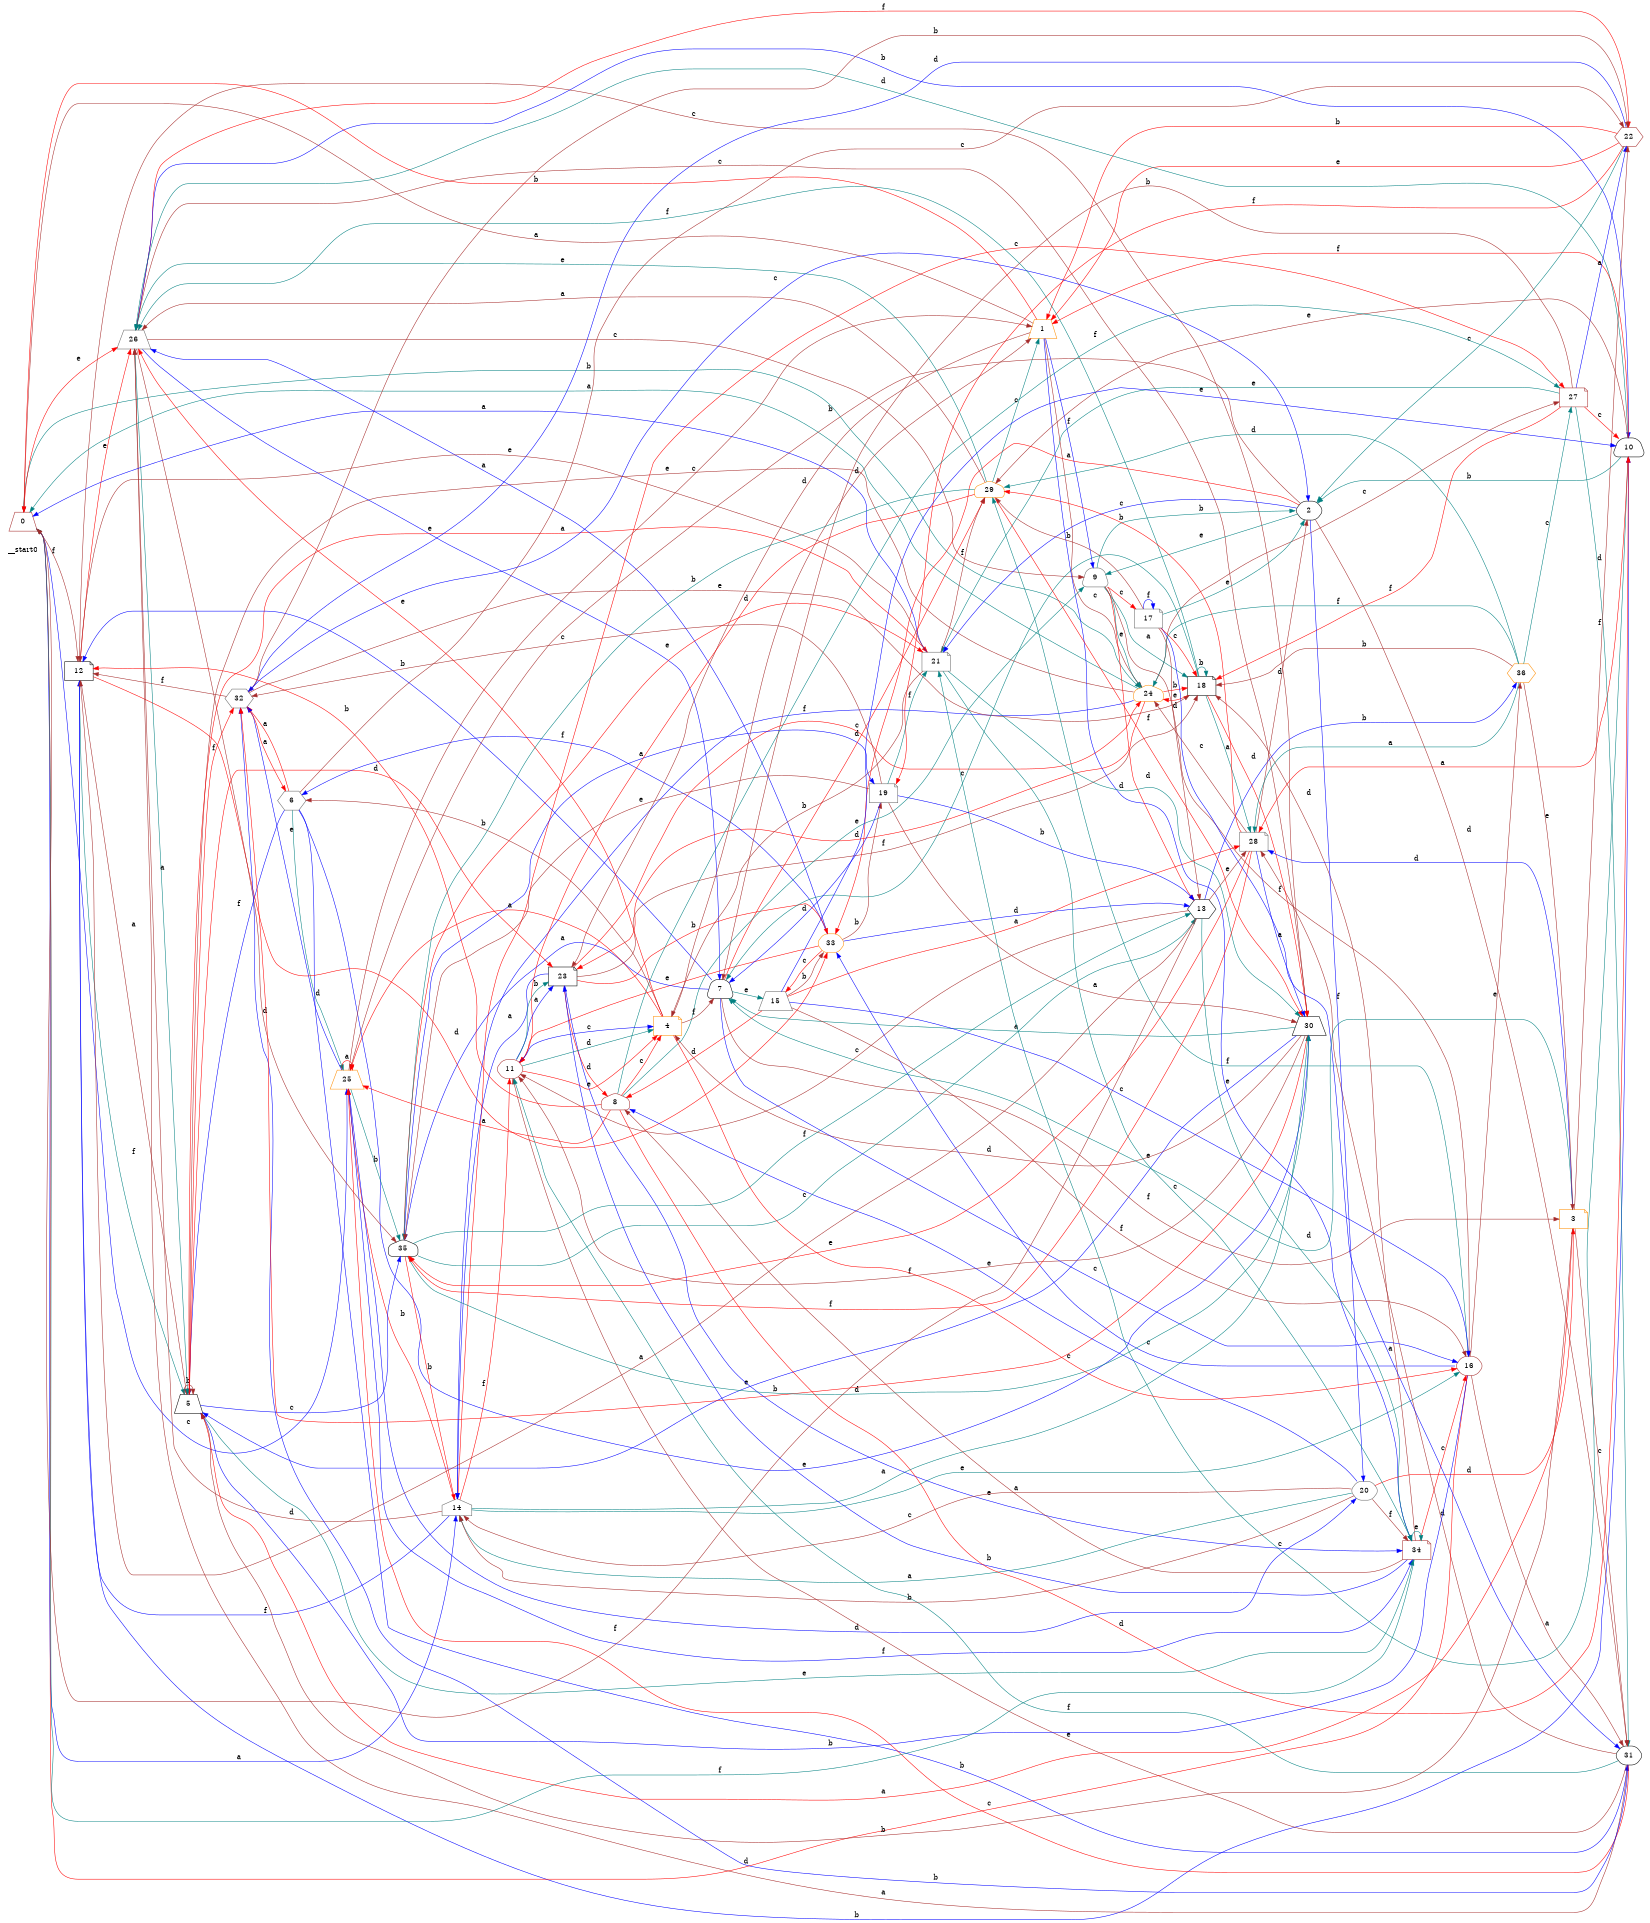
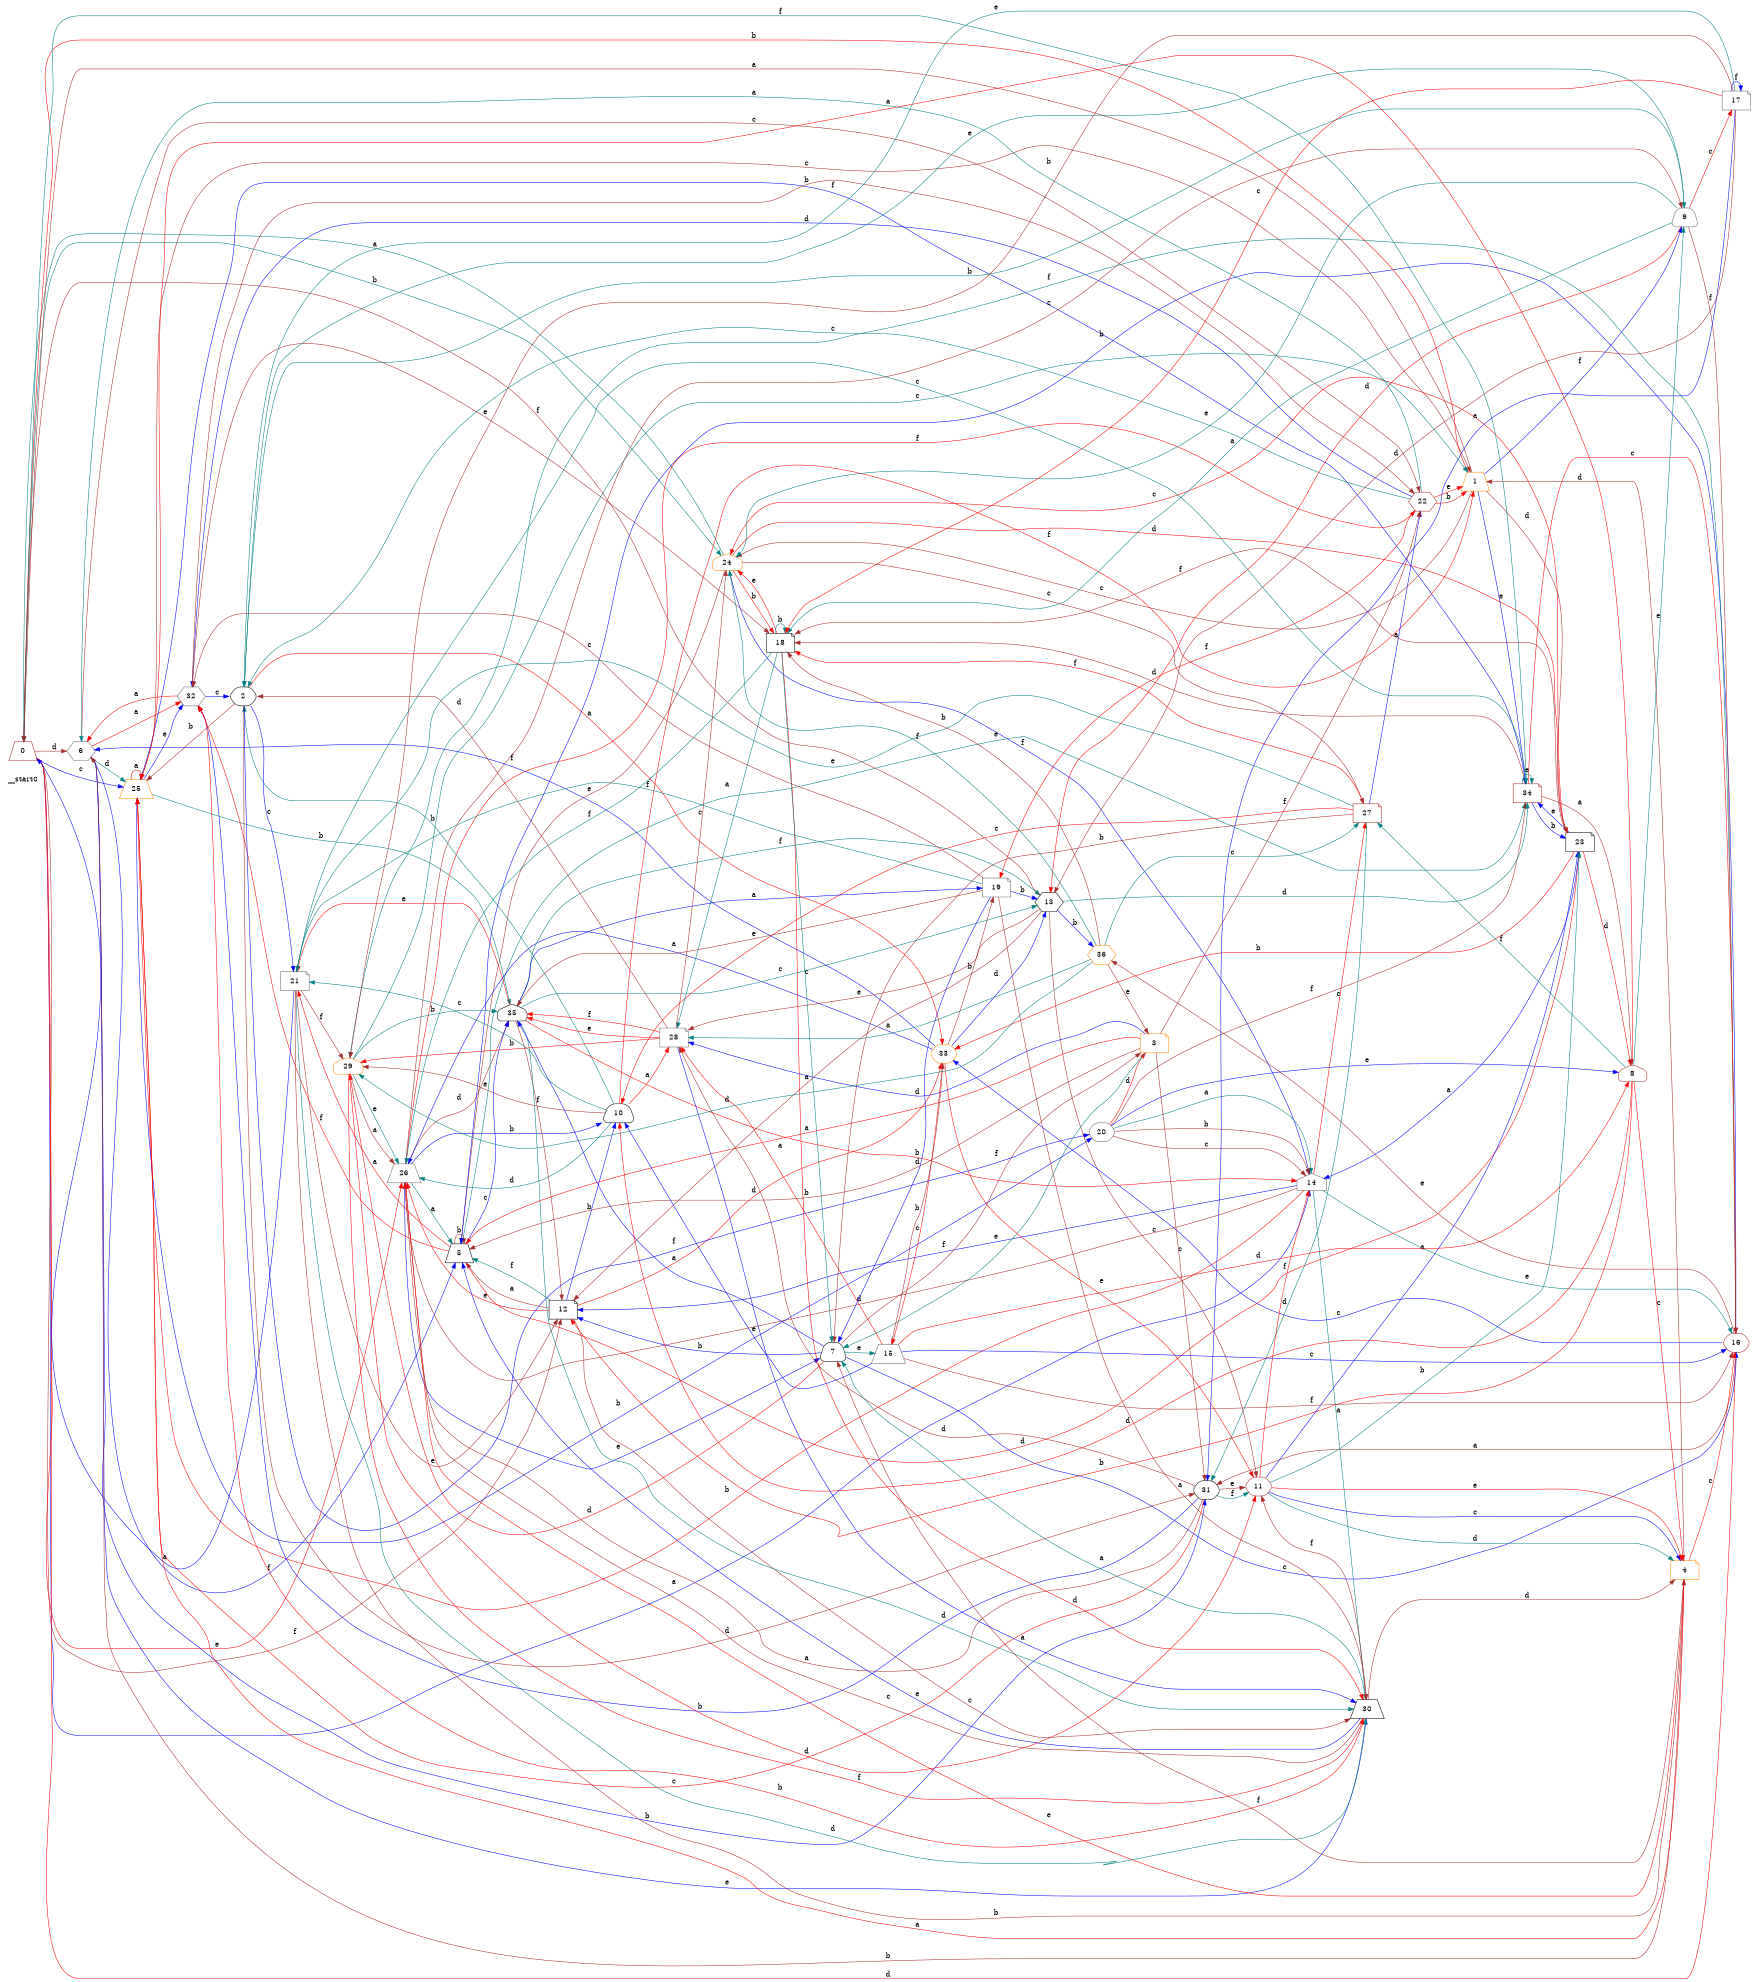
none -> (562, 99)
(162, 685) -> (545, 1157)
none -> (48, 751)
(497, 1304) -> (1274, 1349)
(857, 1628) -> (619, 1404)
